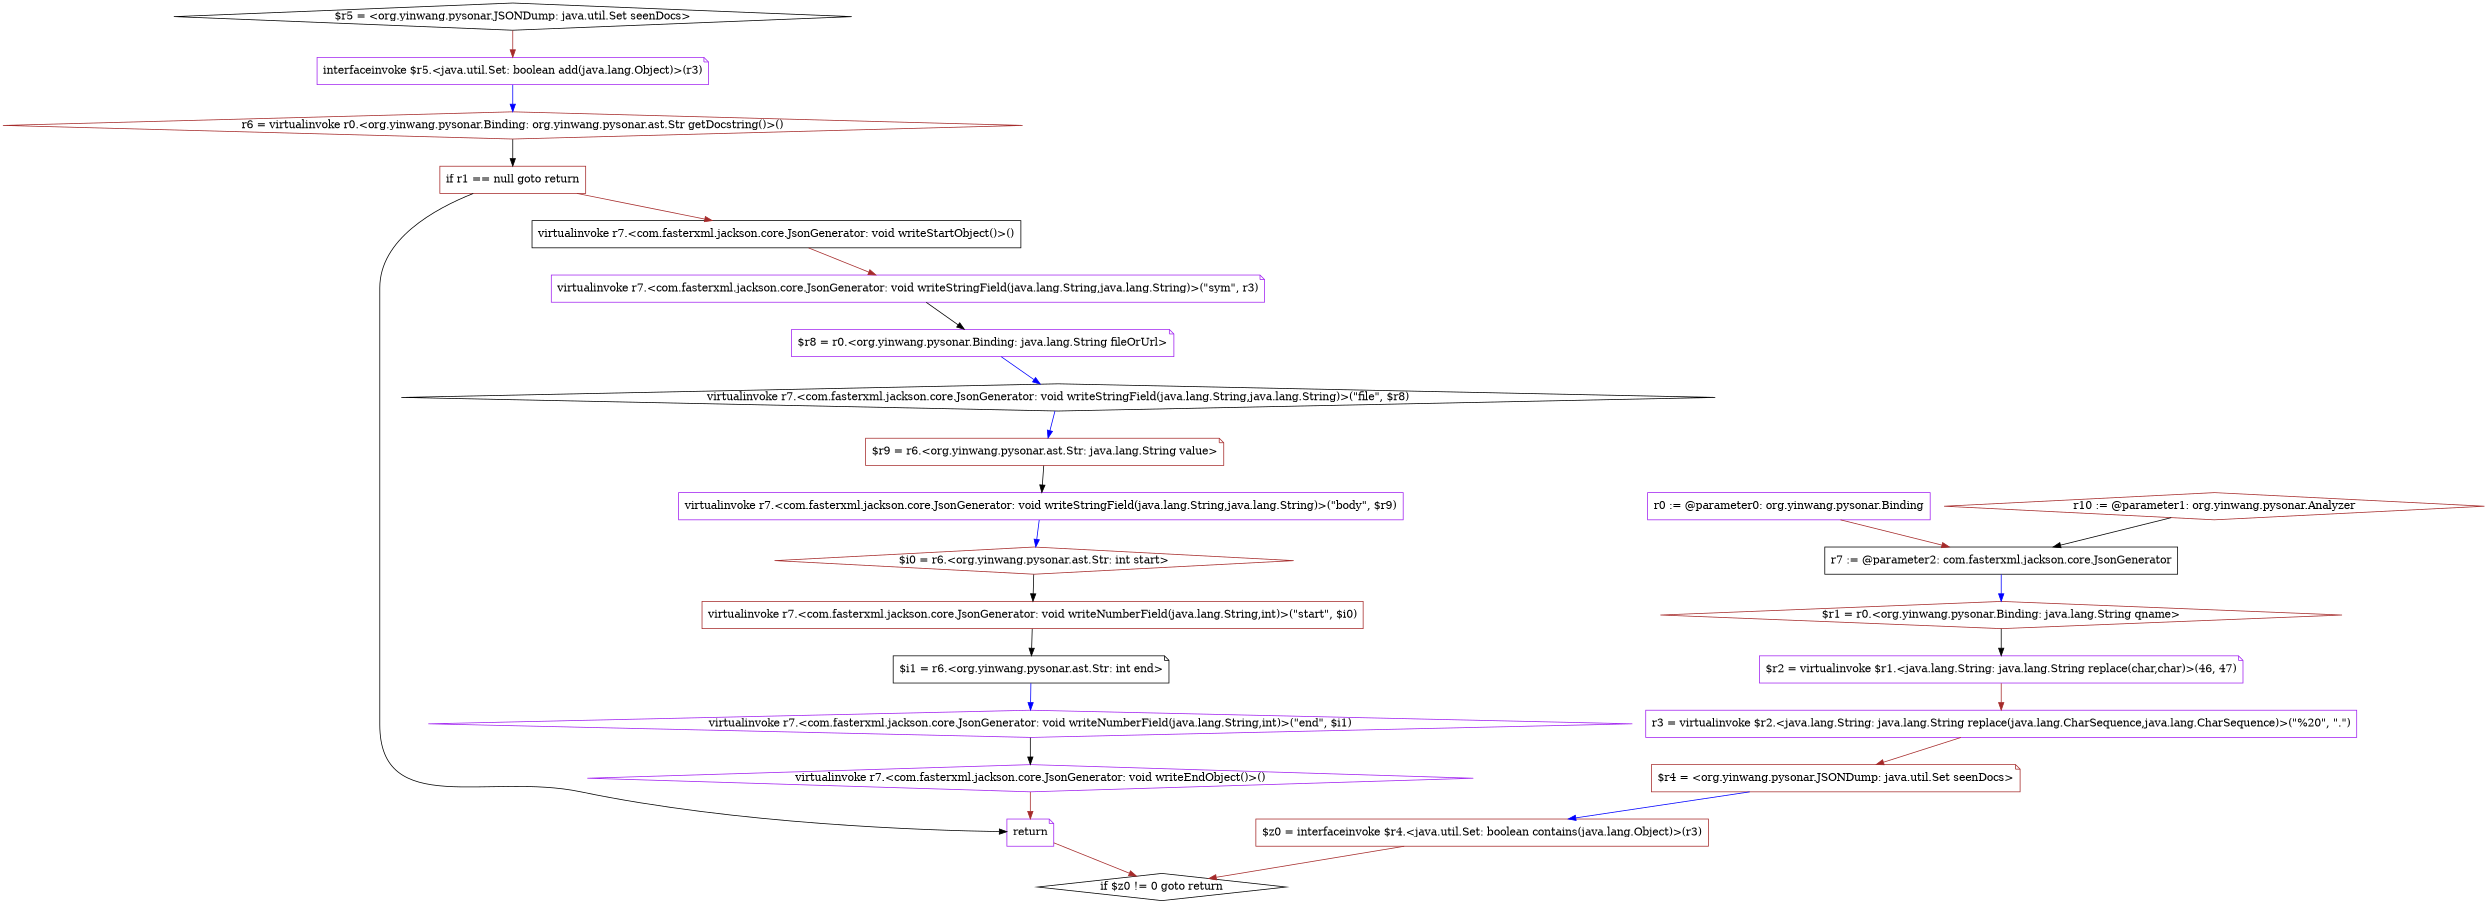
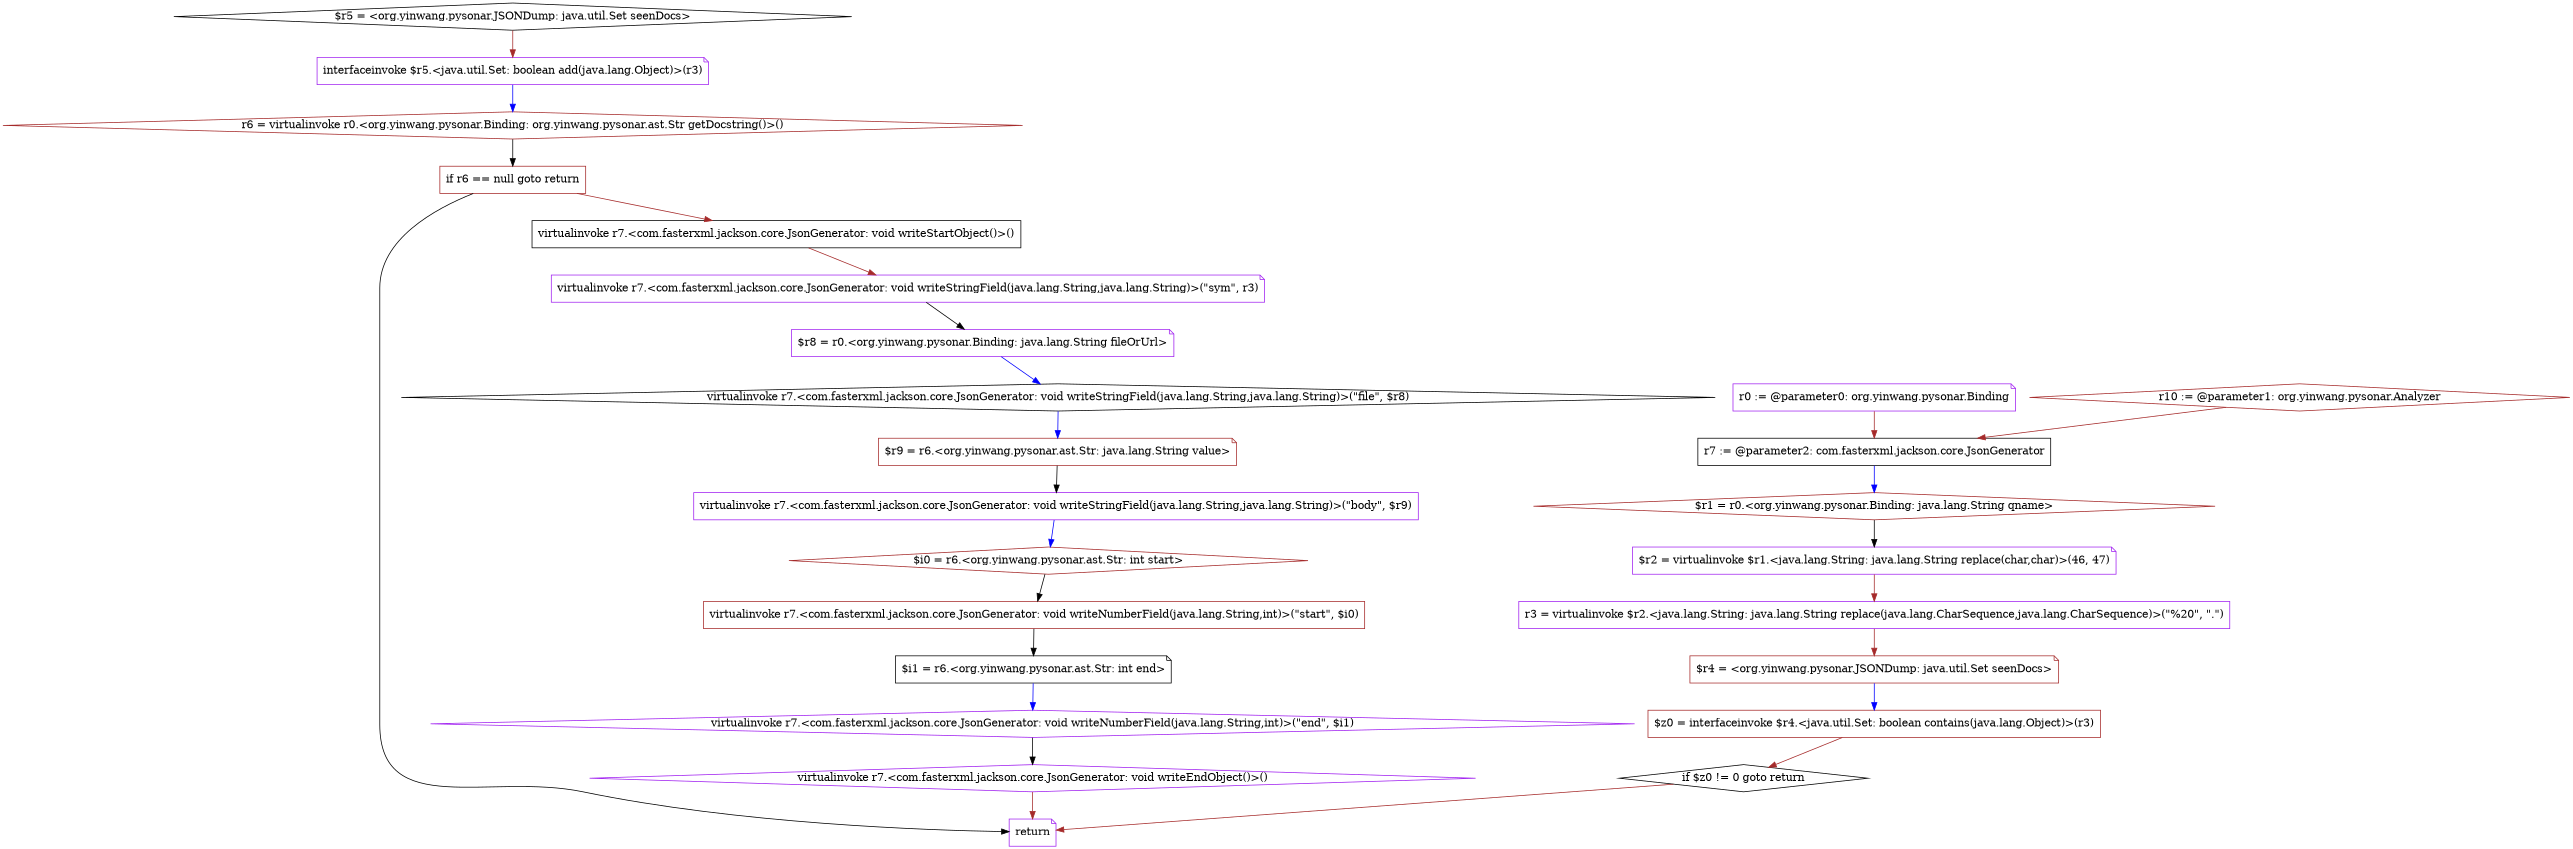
(513, 180) -> (513, 180)
(1789, 506) -> (1874, 397)
(2116, 531) -> (2106, 422)
(1092, 858) -> (1369, 807)
